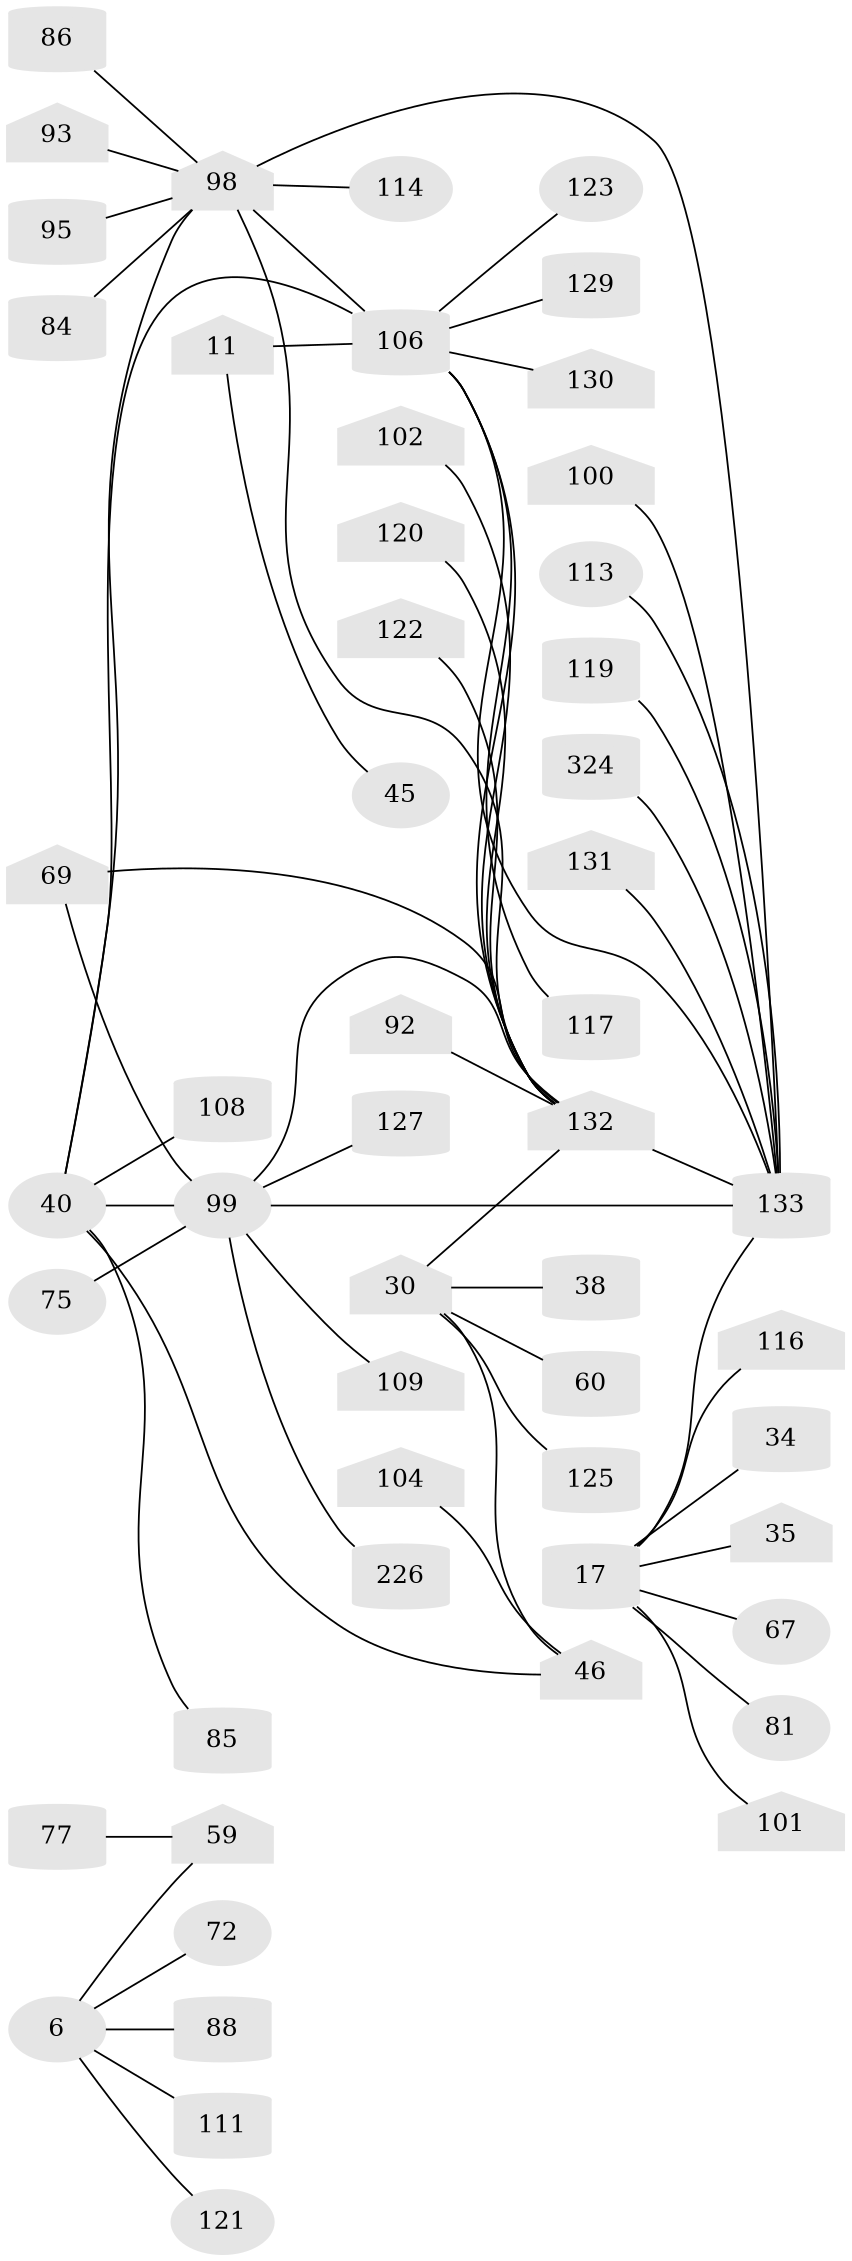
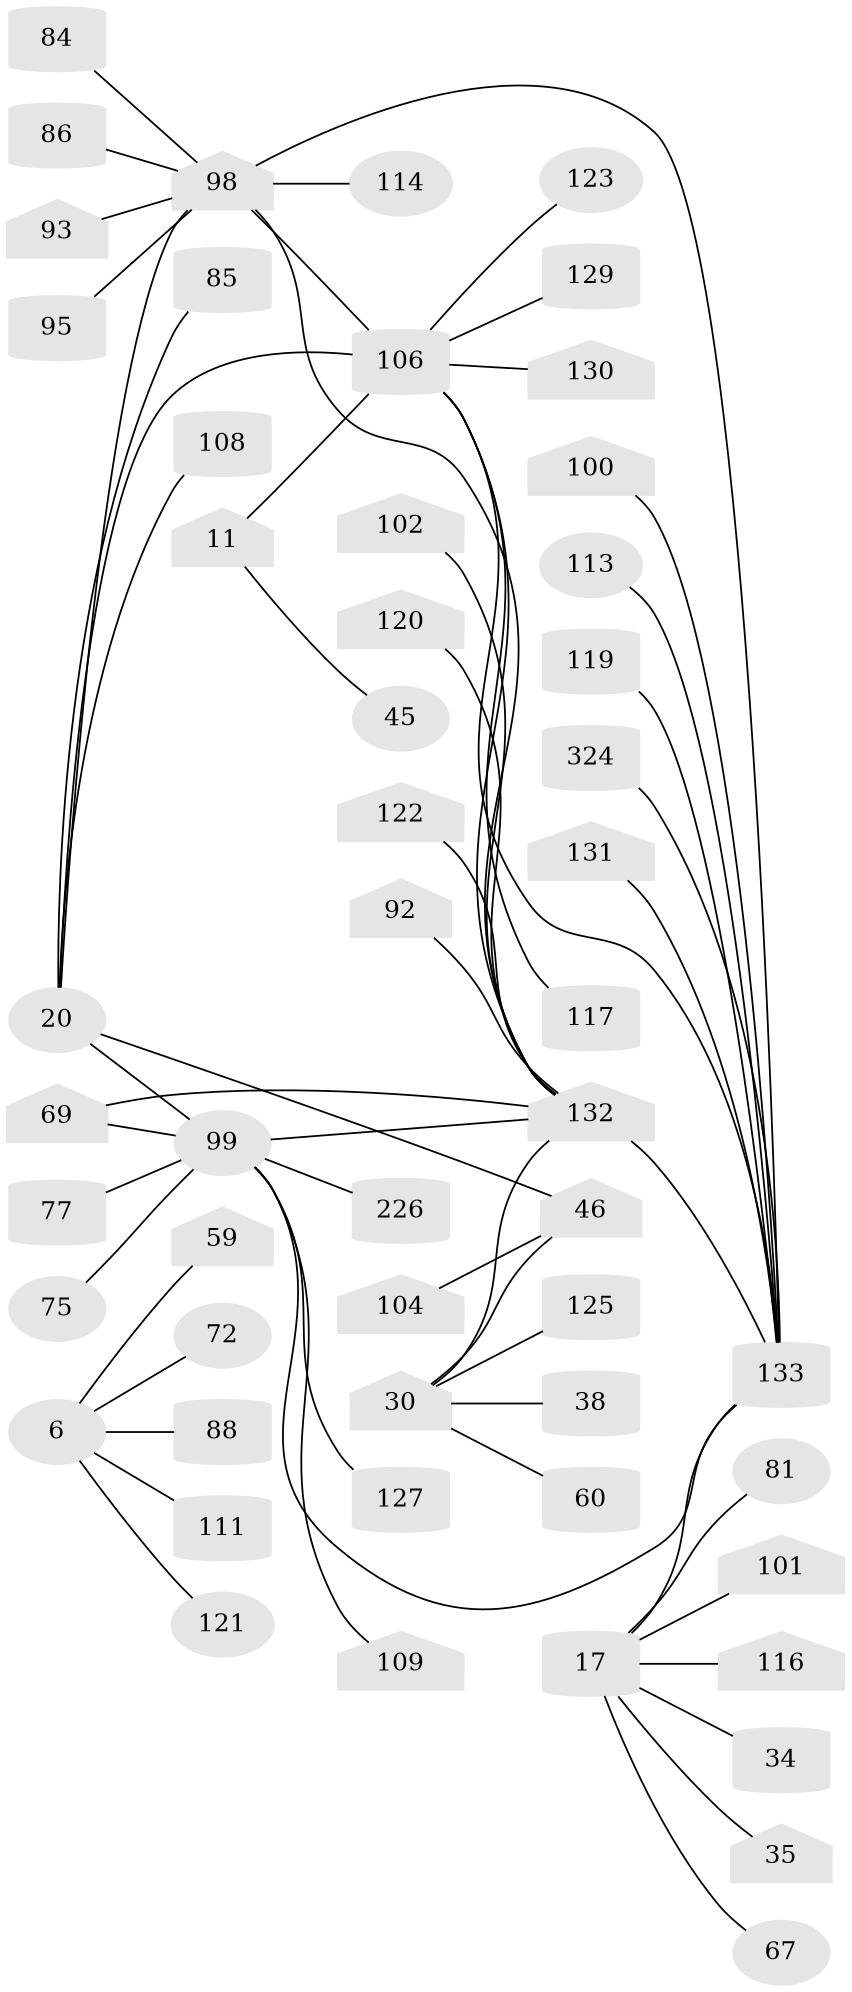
(57, 1206) -> (57, 1020)
(139, 1837) -> (144, 1176)
